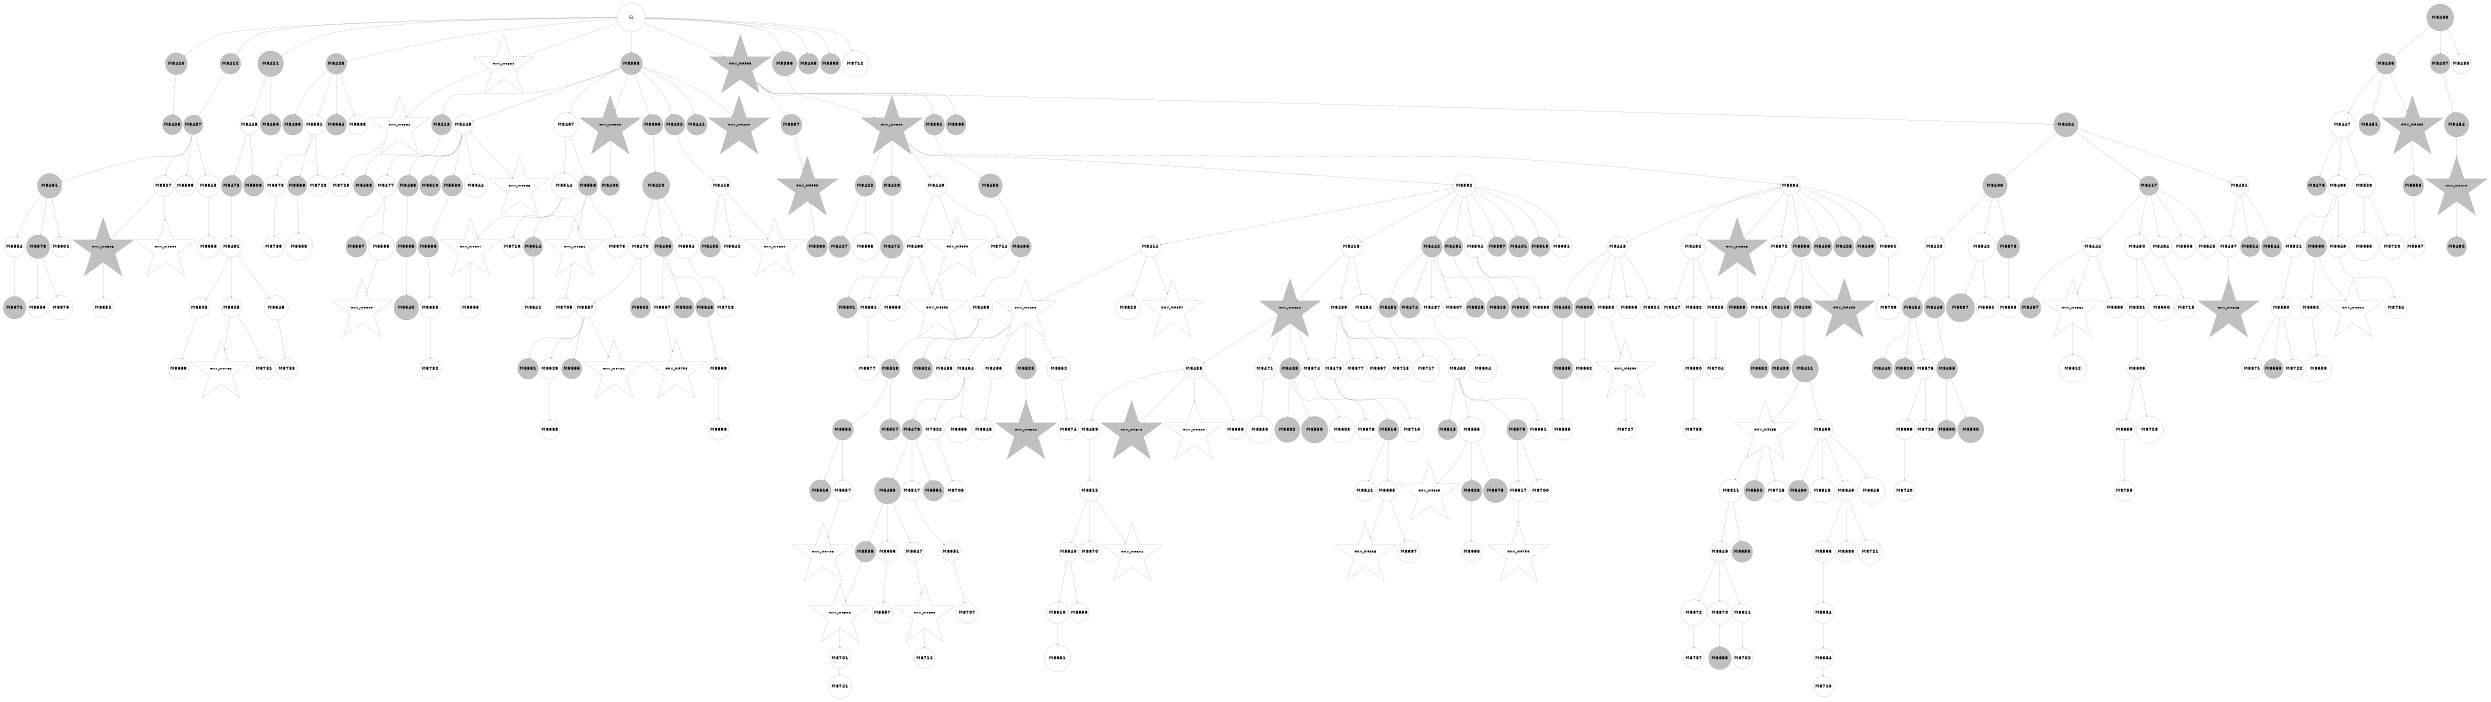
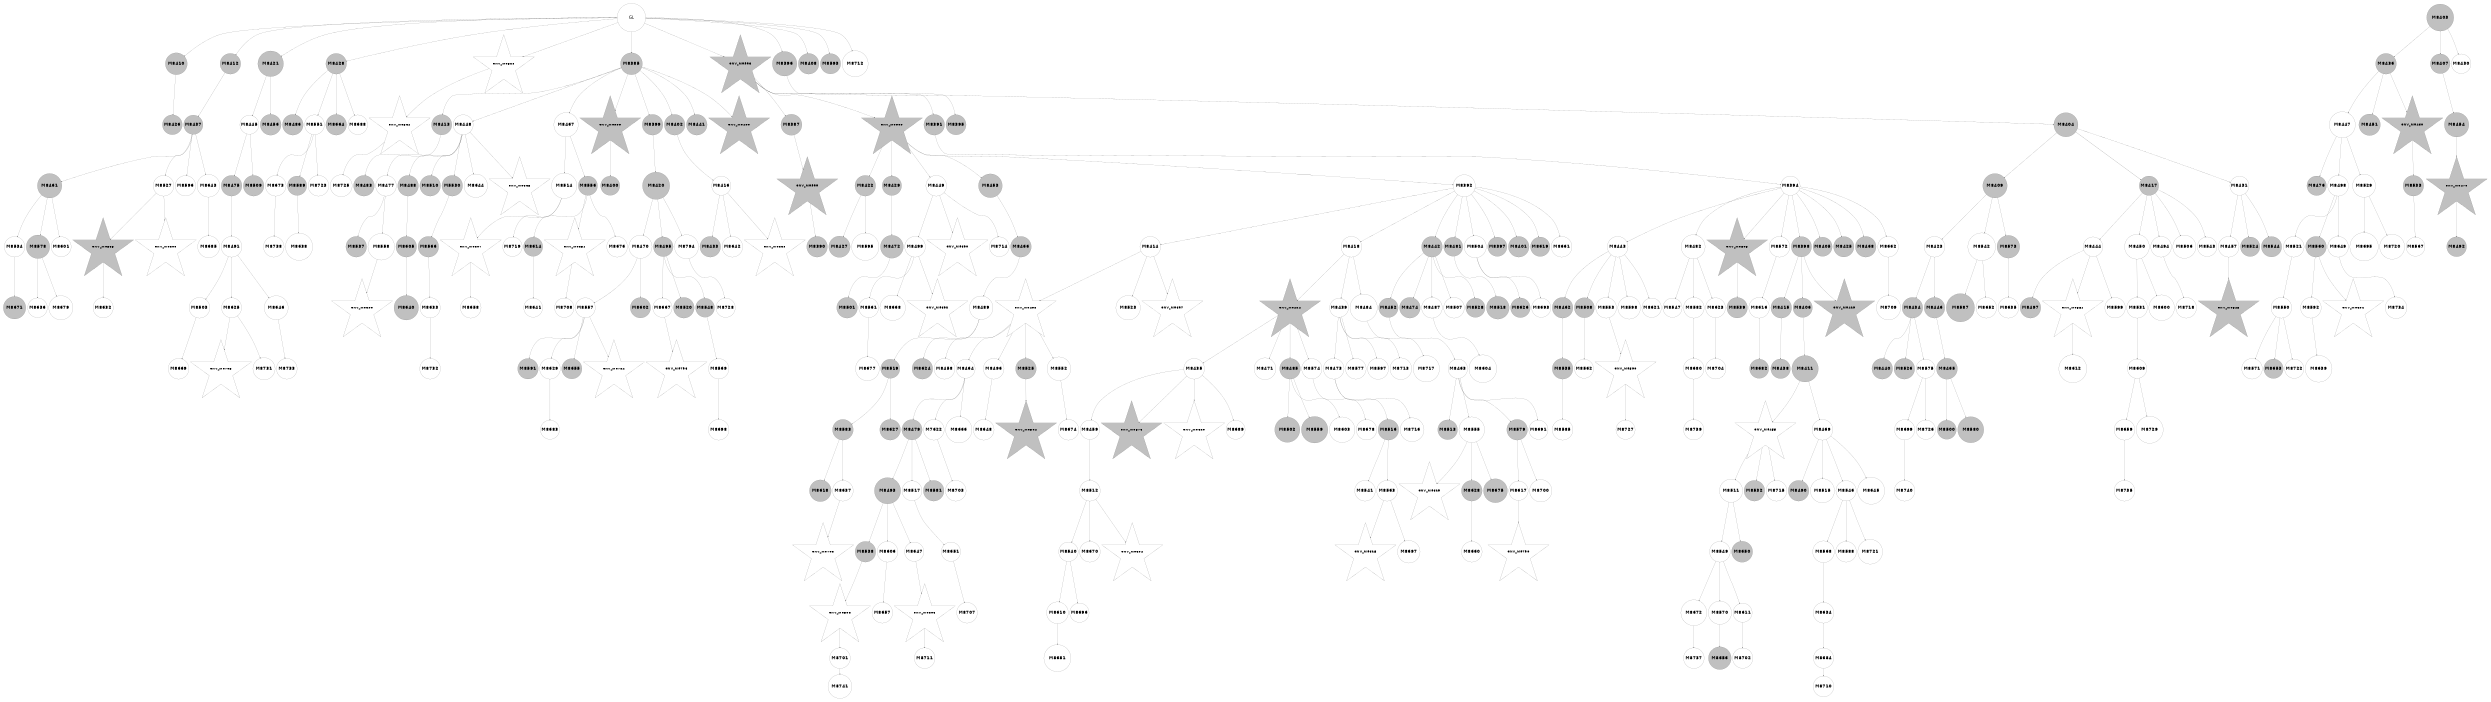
(687, 247) -> (687, 247)
(1260, 430) -> none
